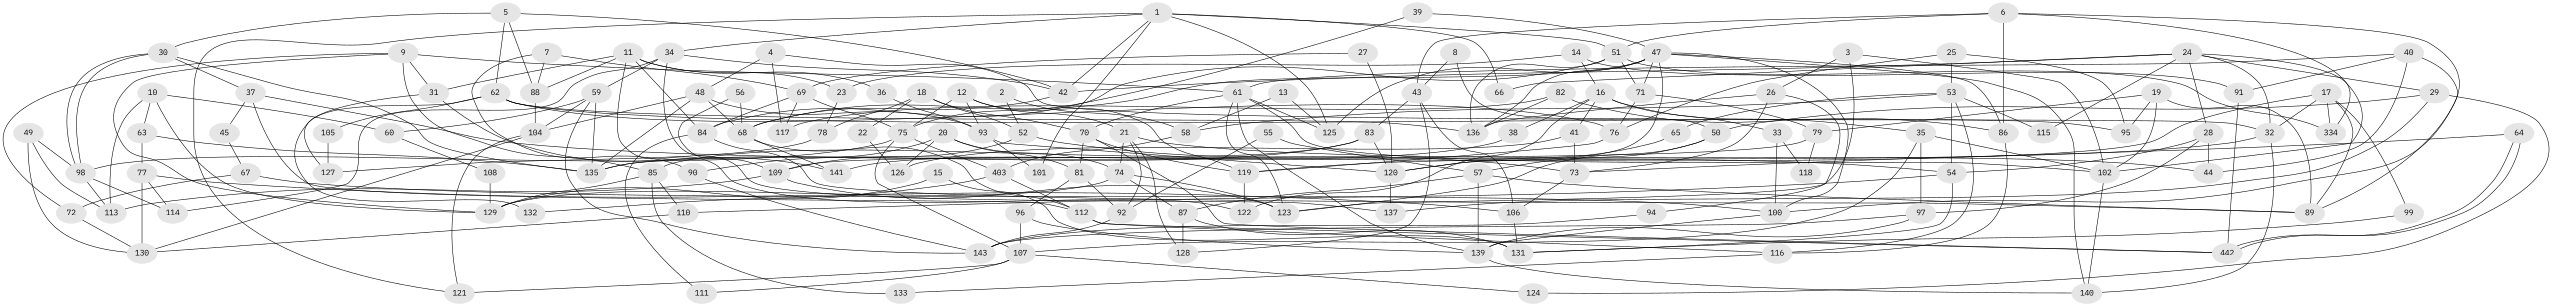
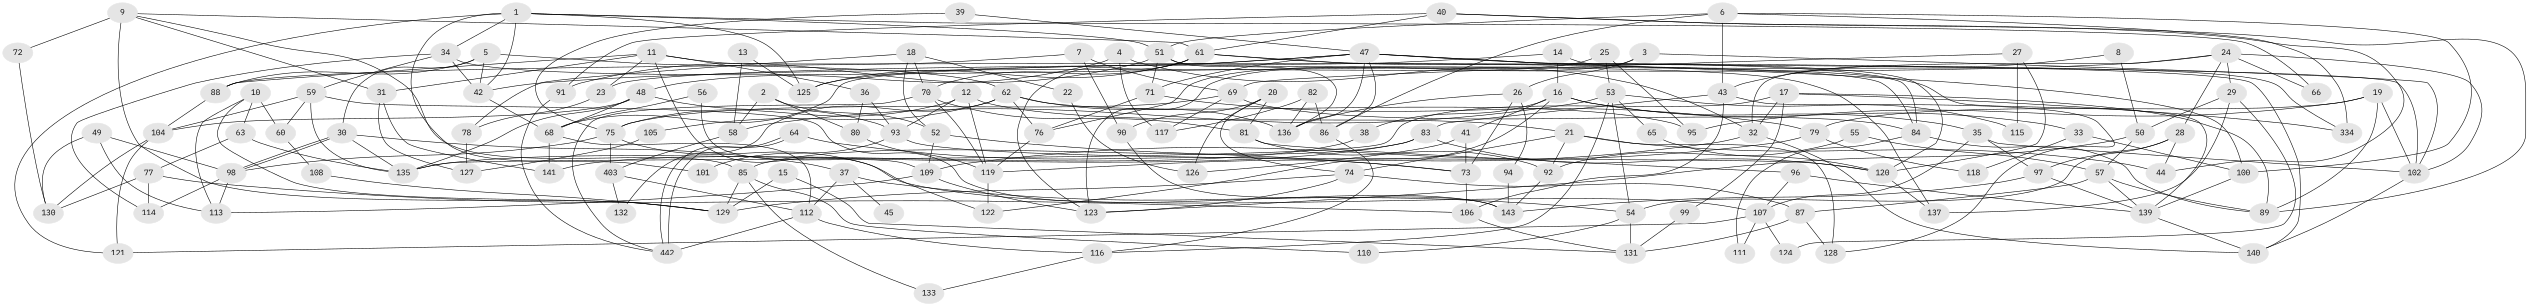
(2118, 91) -> (2017, 93)
none -> (855, 133)
(246, 173) -> none
(413, 233) -> none
